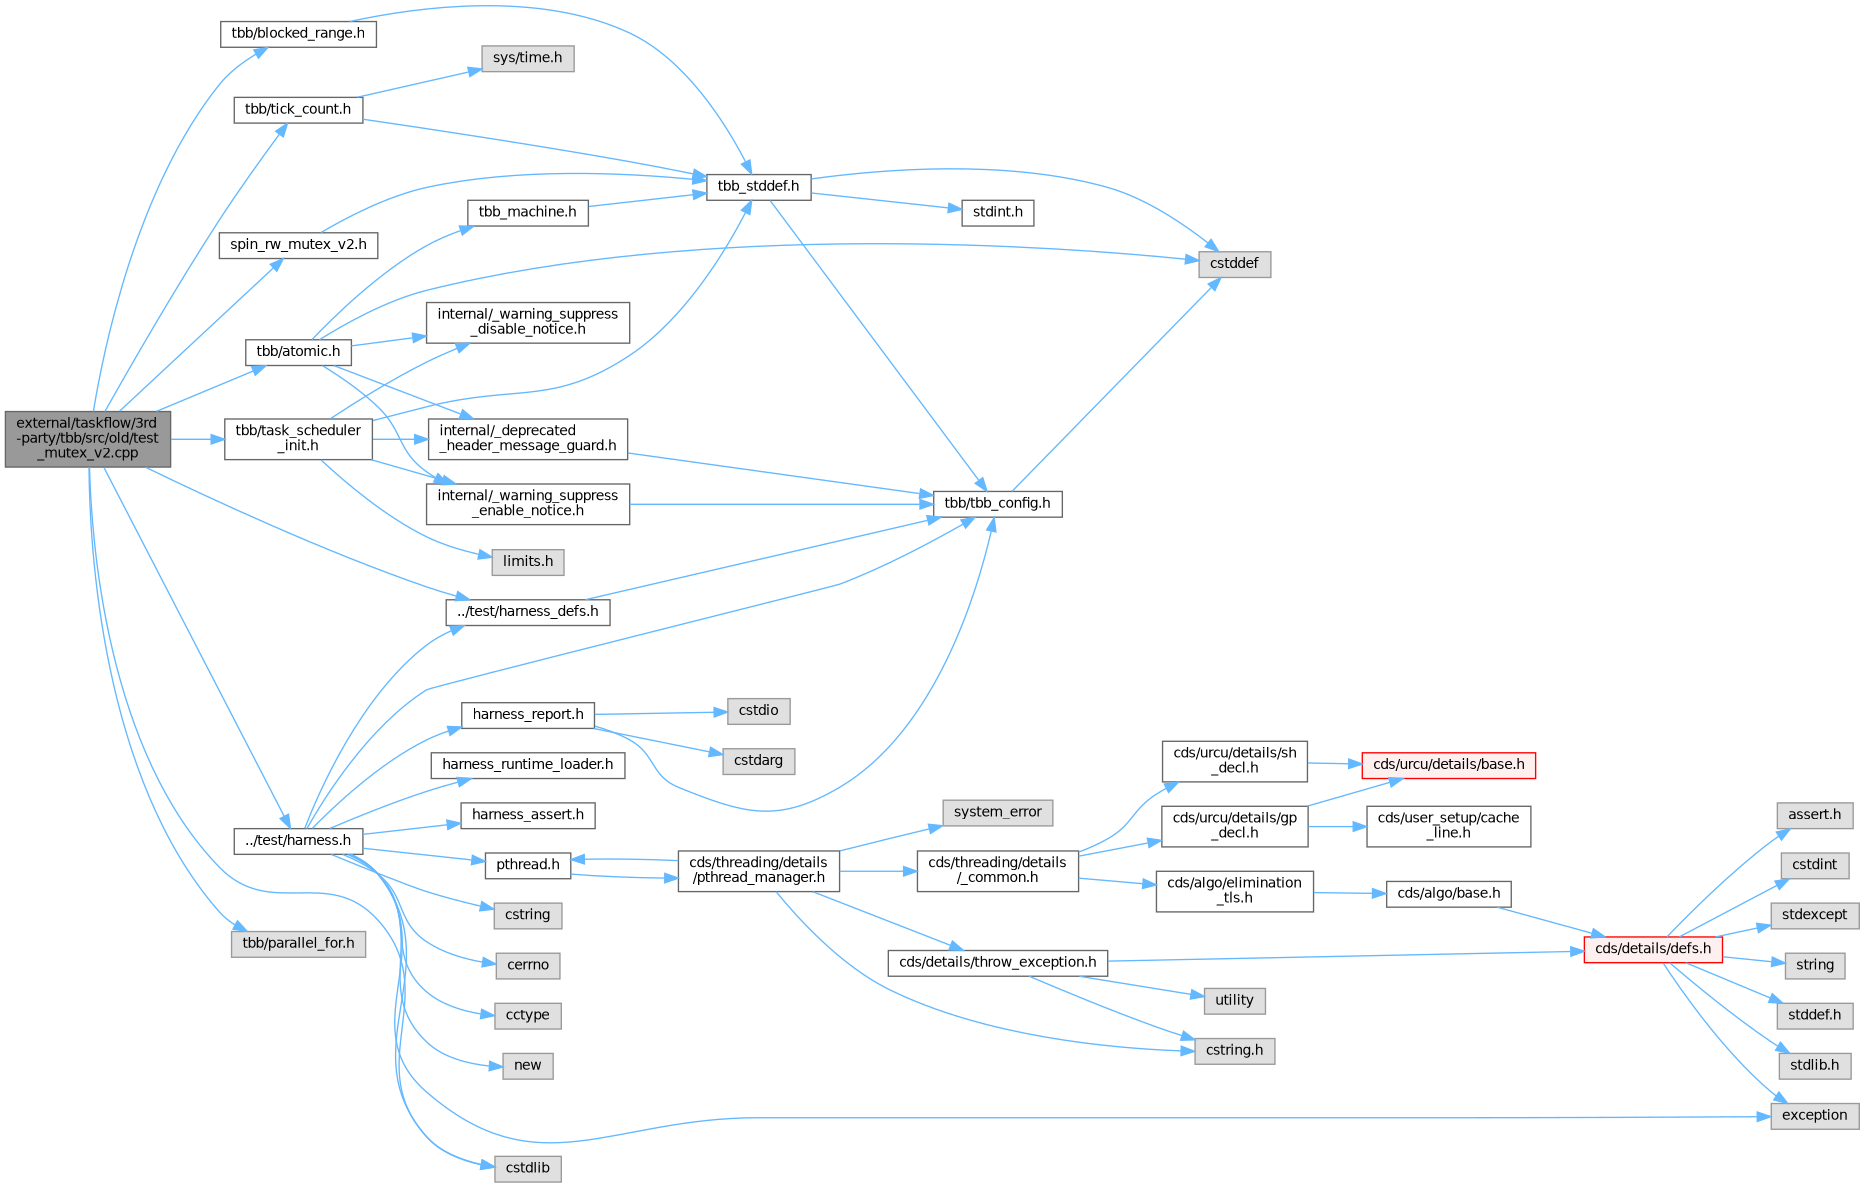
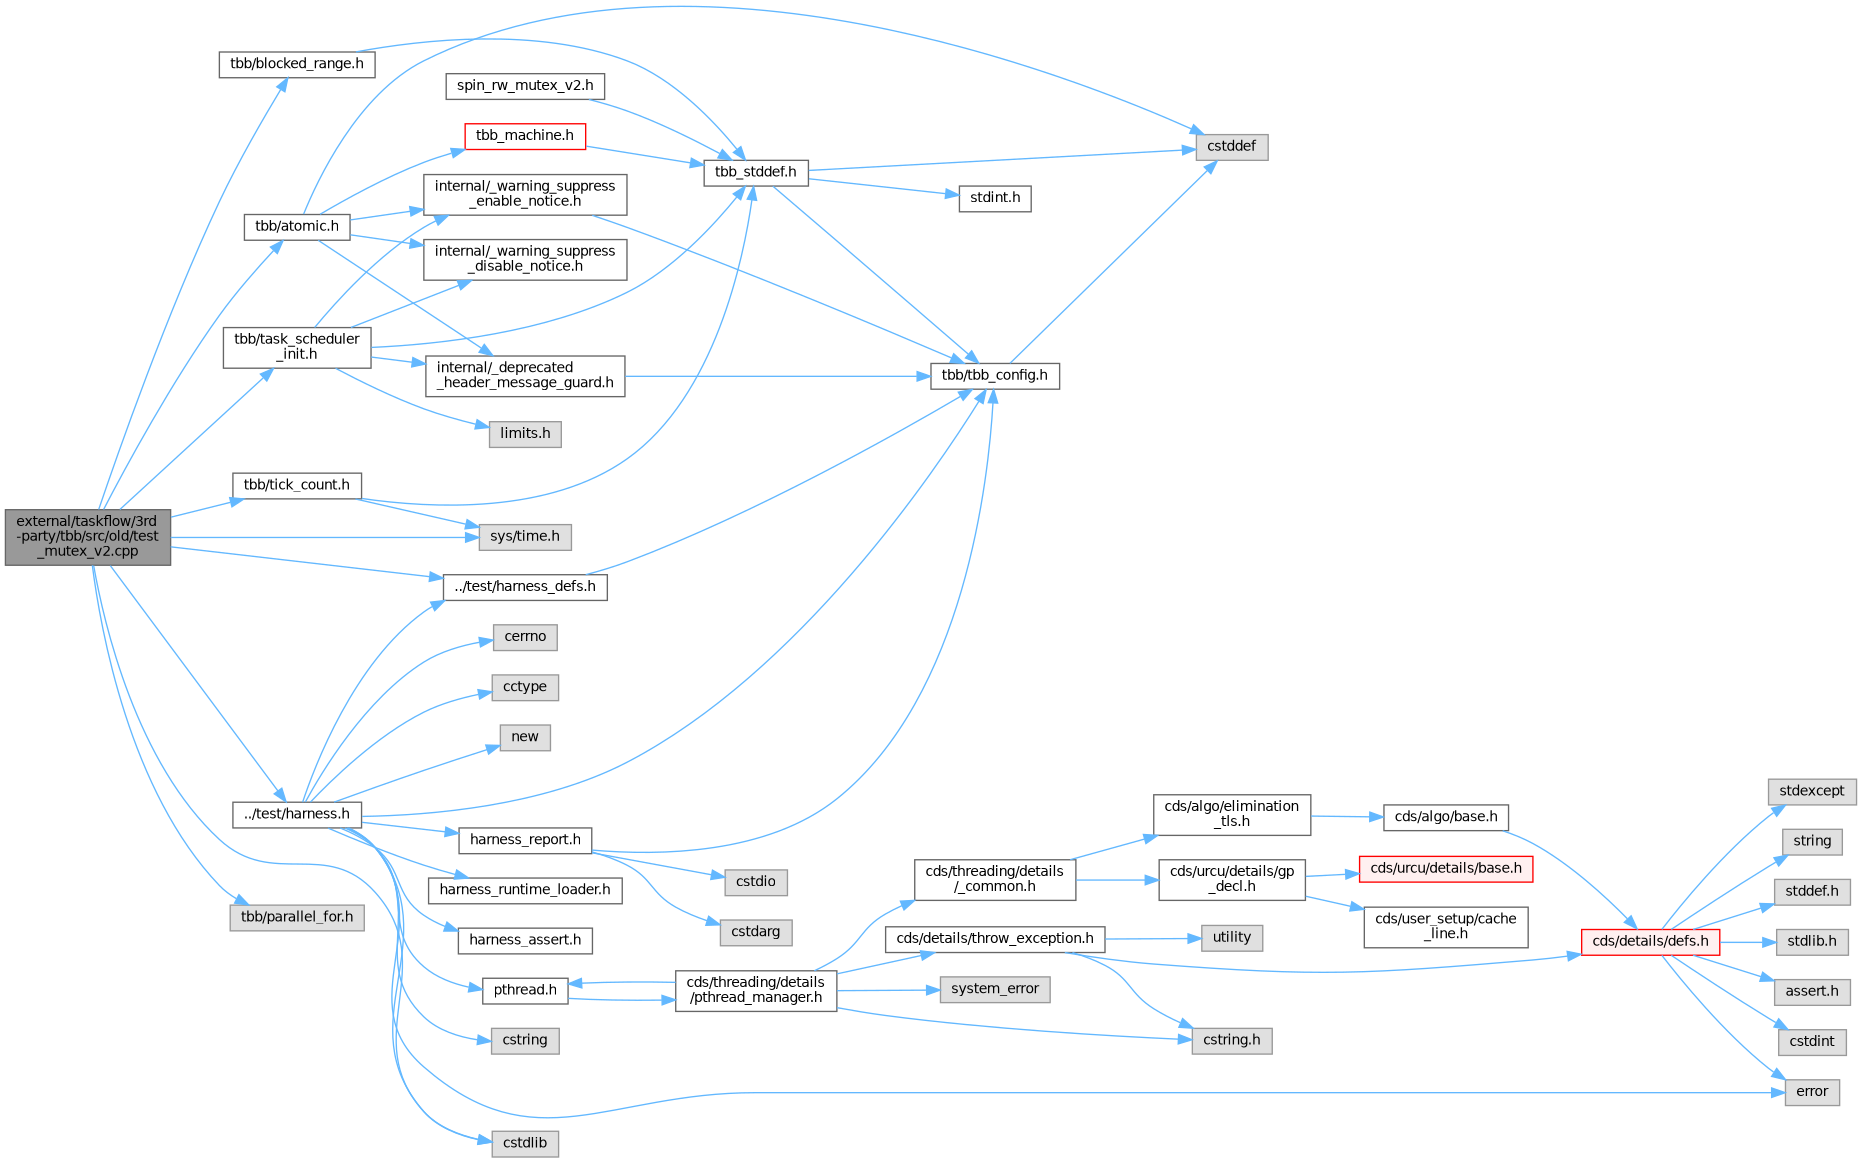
(528, 213) -> (525, 137)
(196, 340) -> (318, 537)
(1235, 762) -> none
(1815, 1116) -> (1813, 1093)
